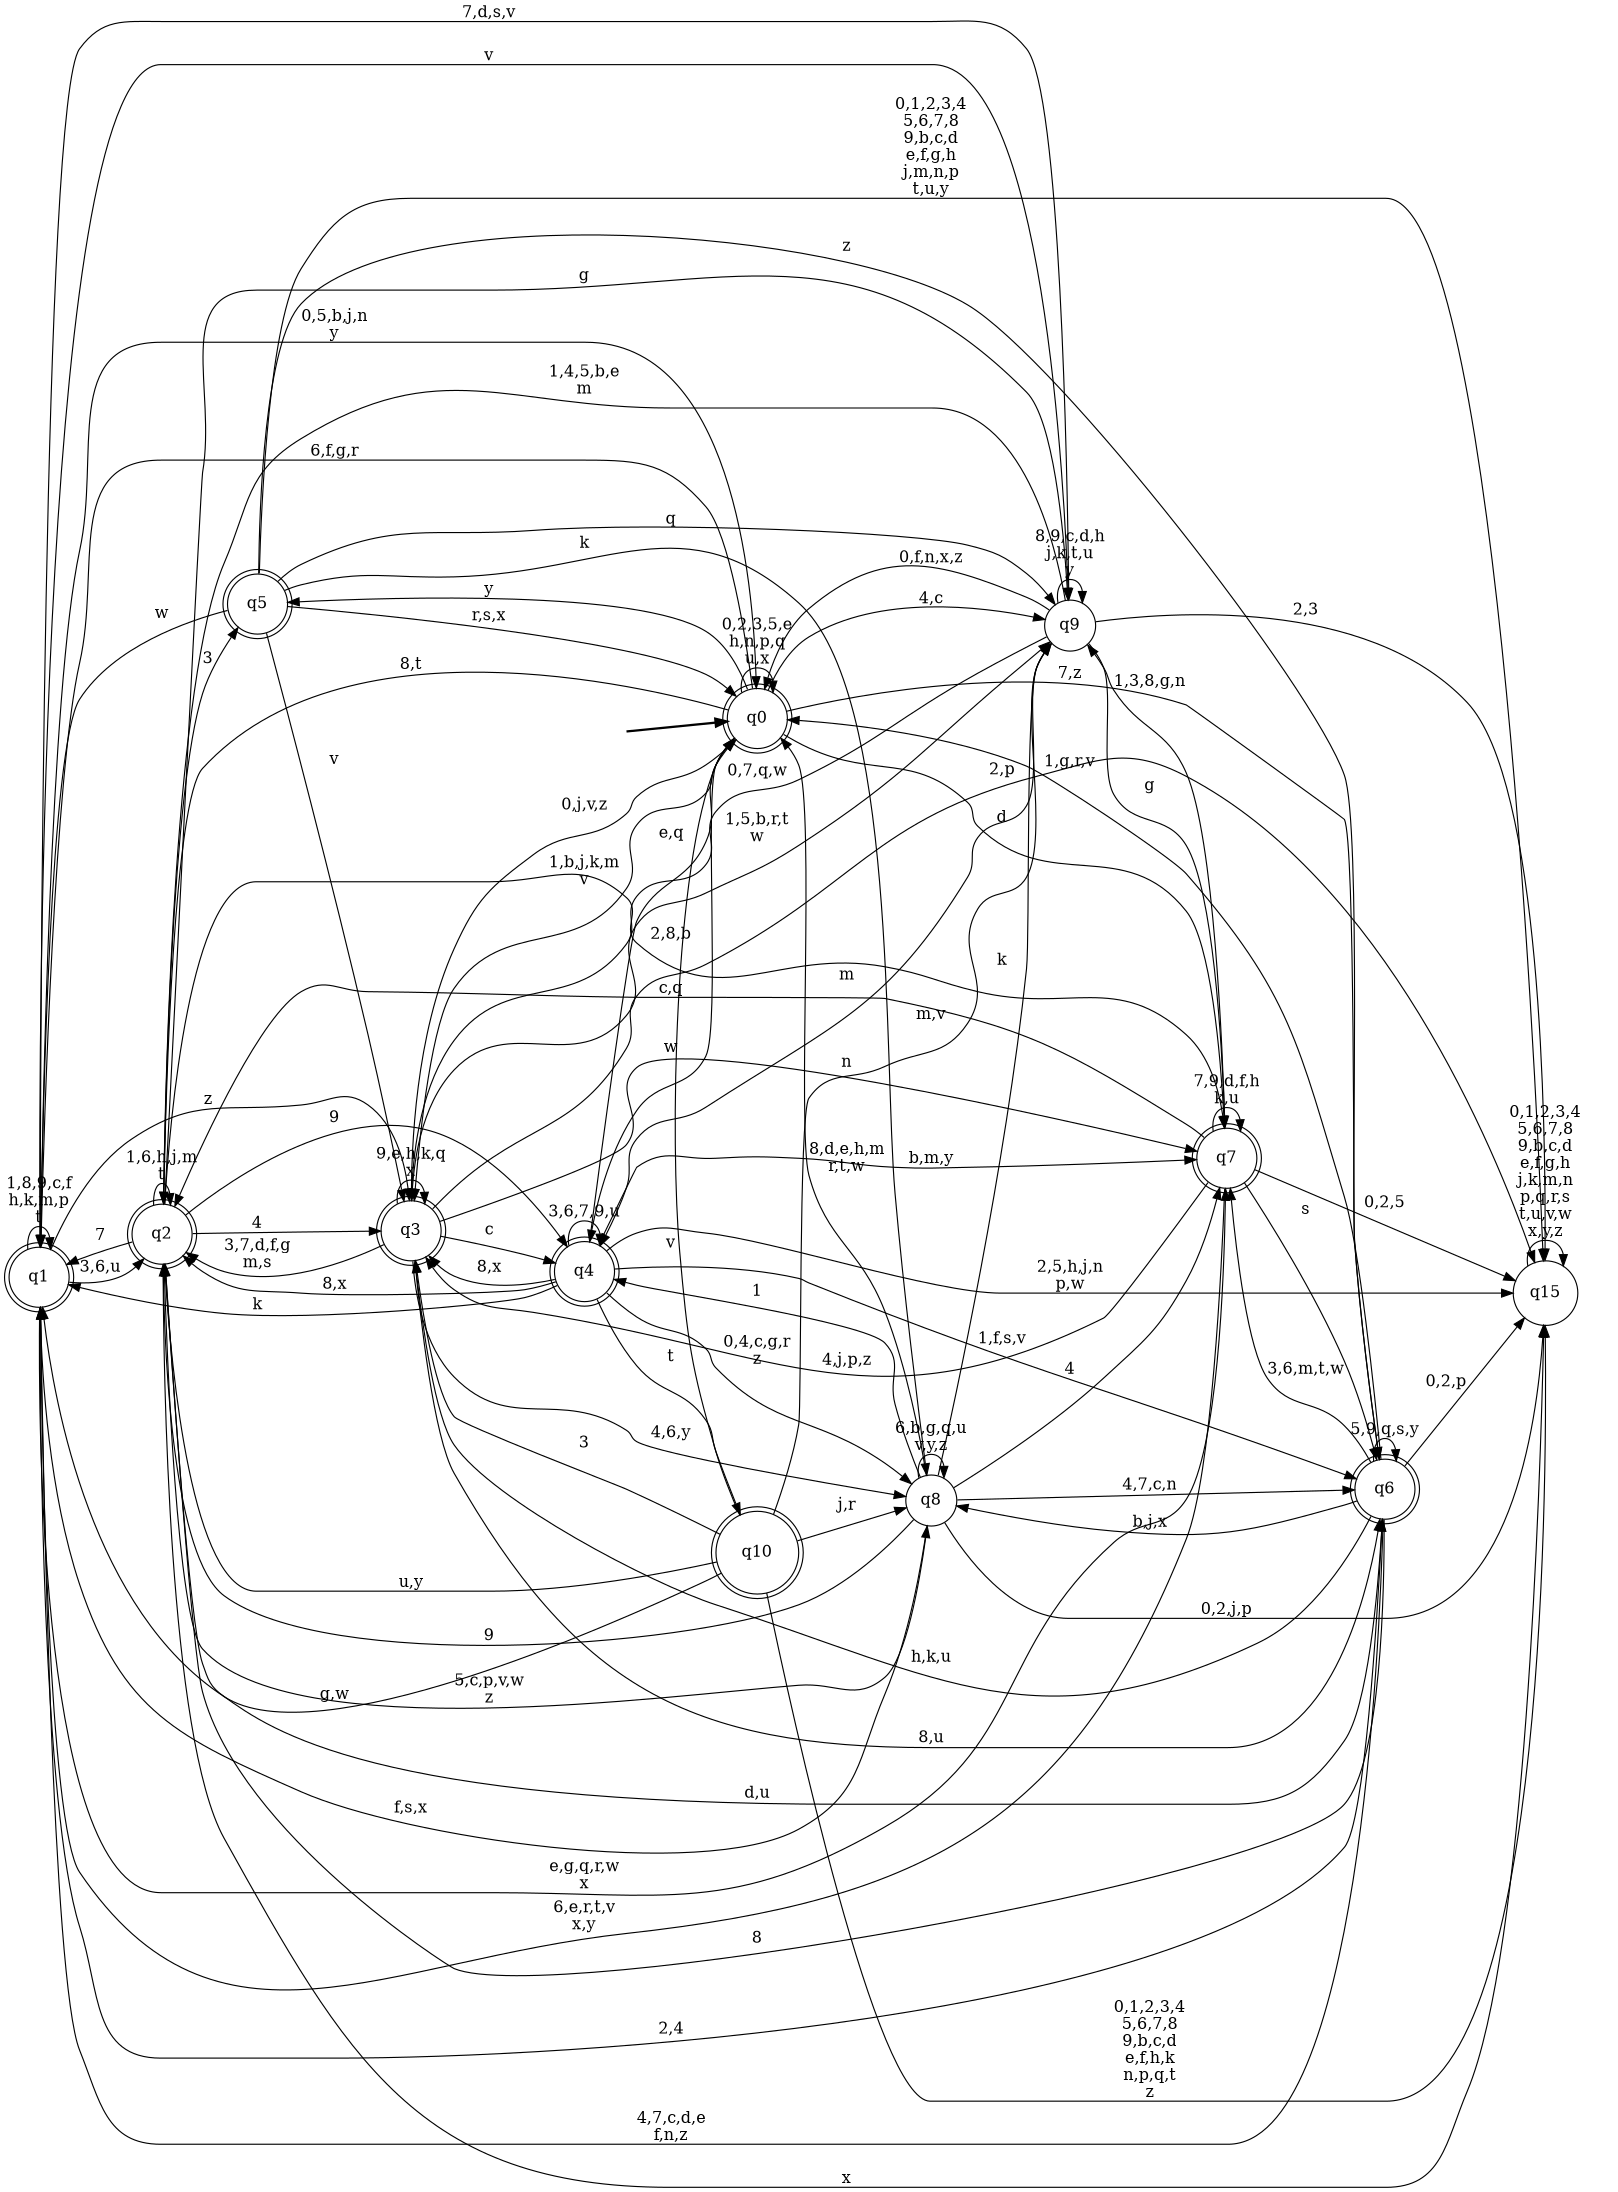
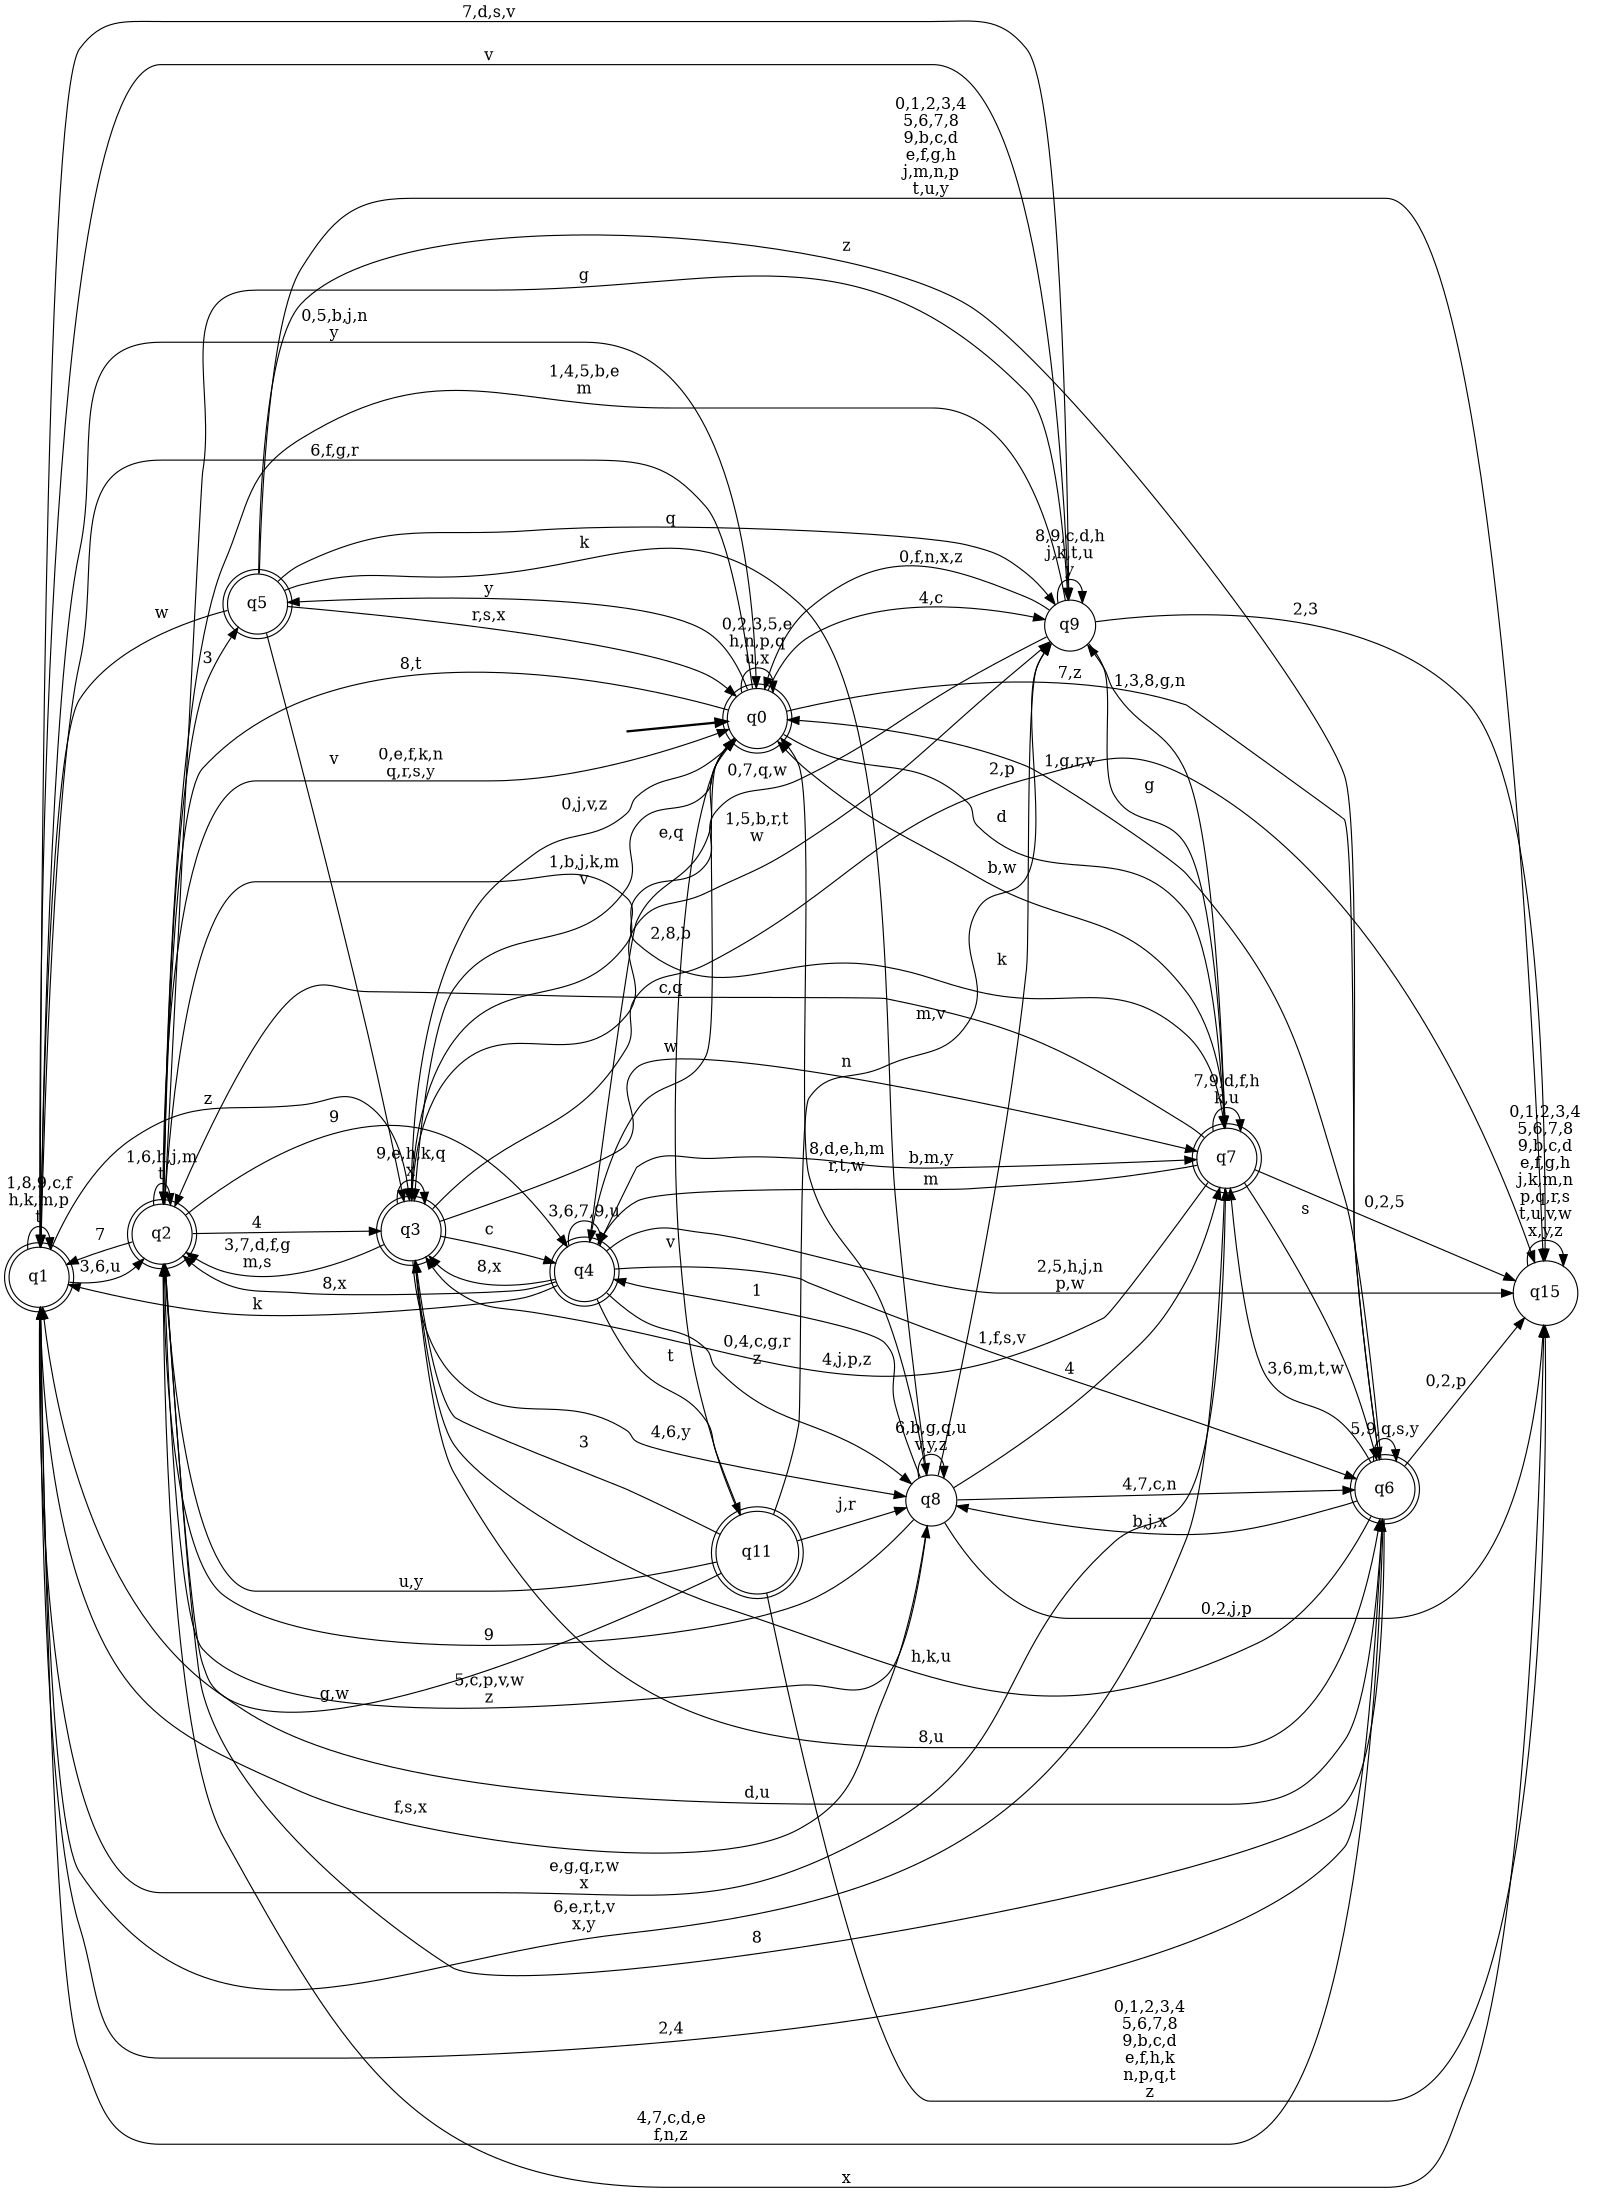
none -> (265, 781)
none -> (1048, 909)
(914, 952) -> (909, 1189)
(757, 1553) -> (757, 1553)
